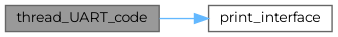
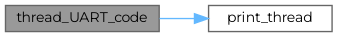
(270, 19) -> (270, 19)
